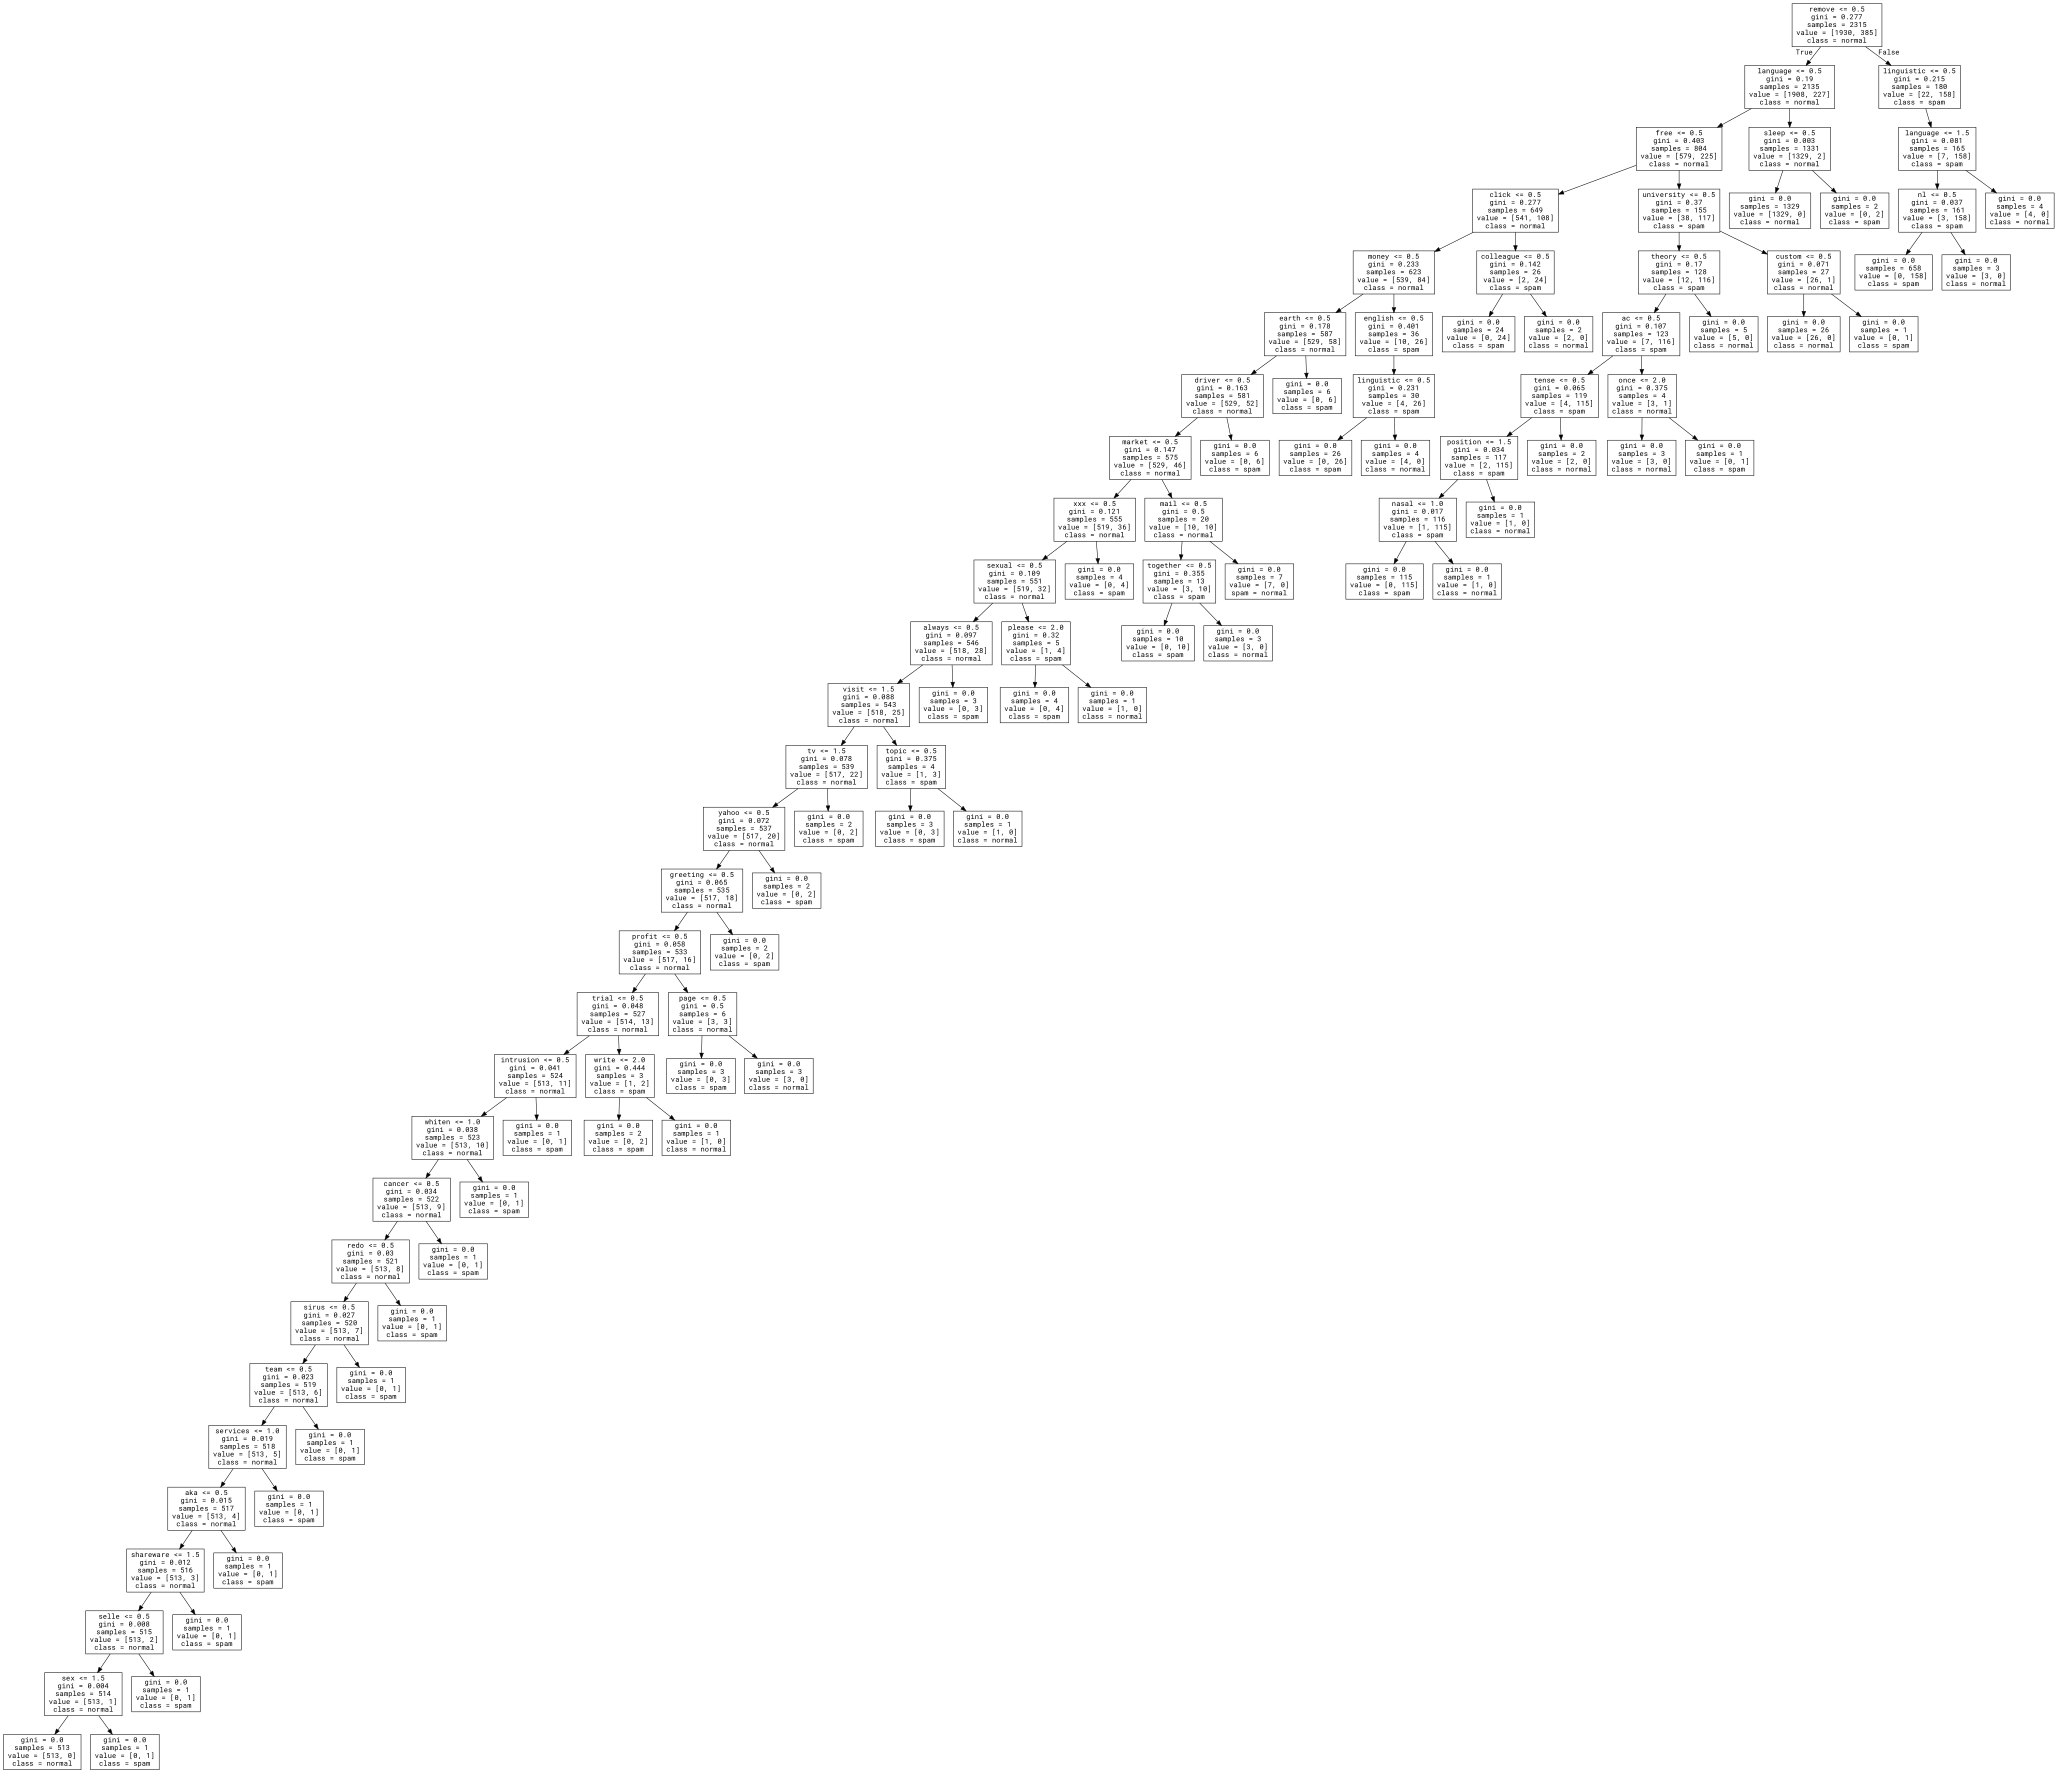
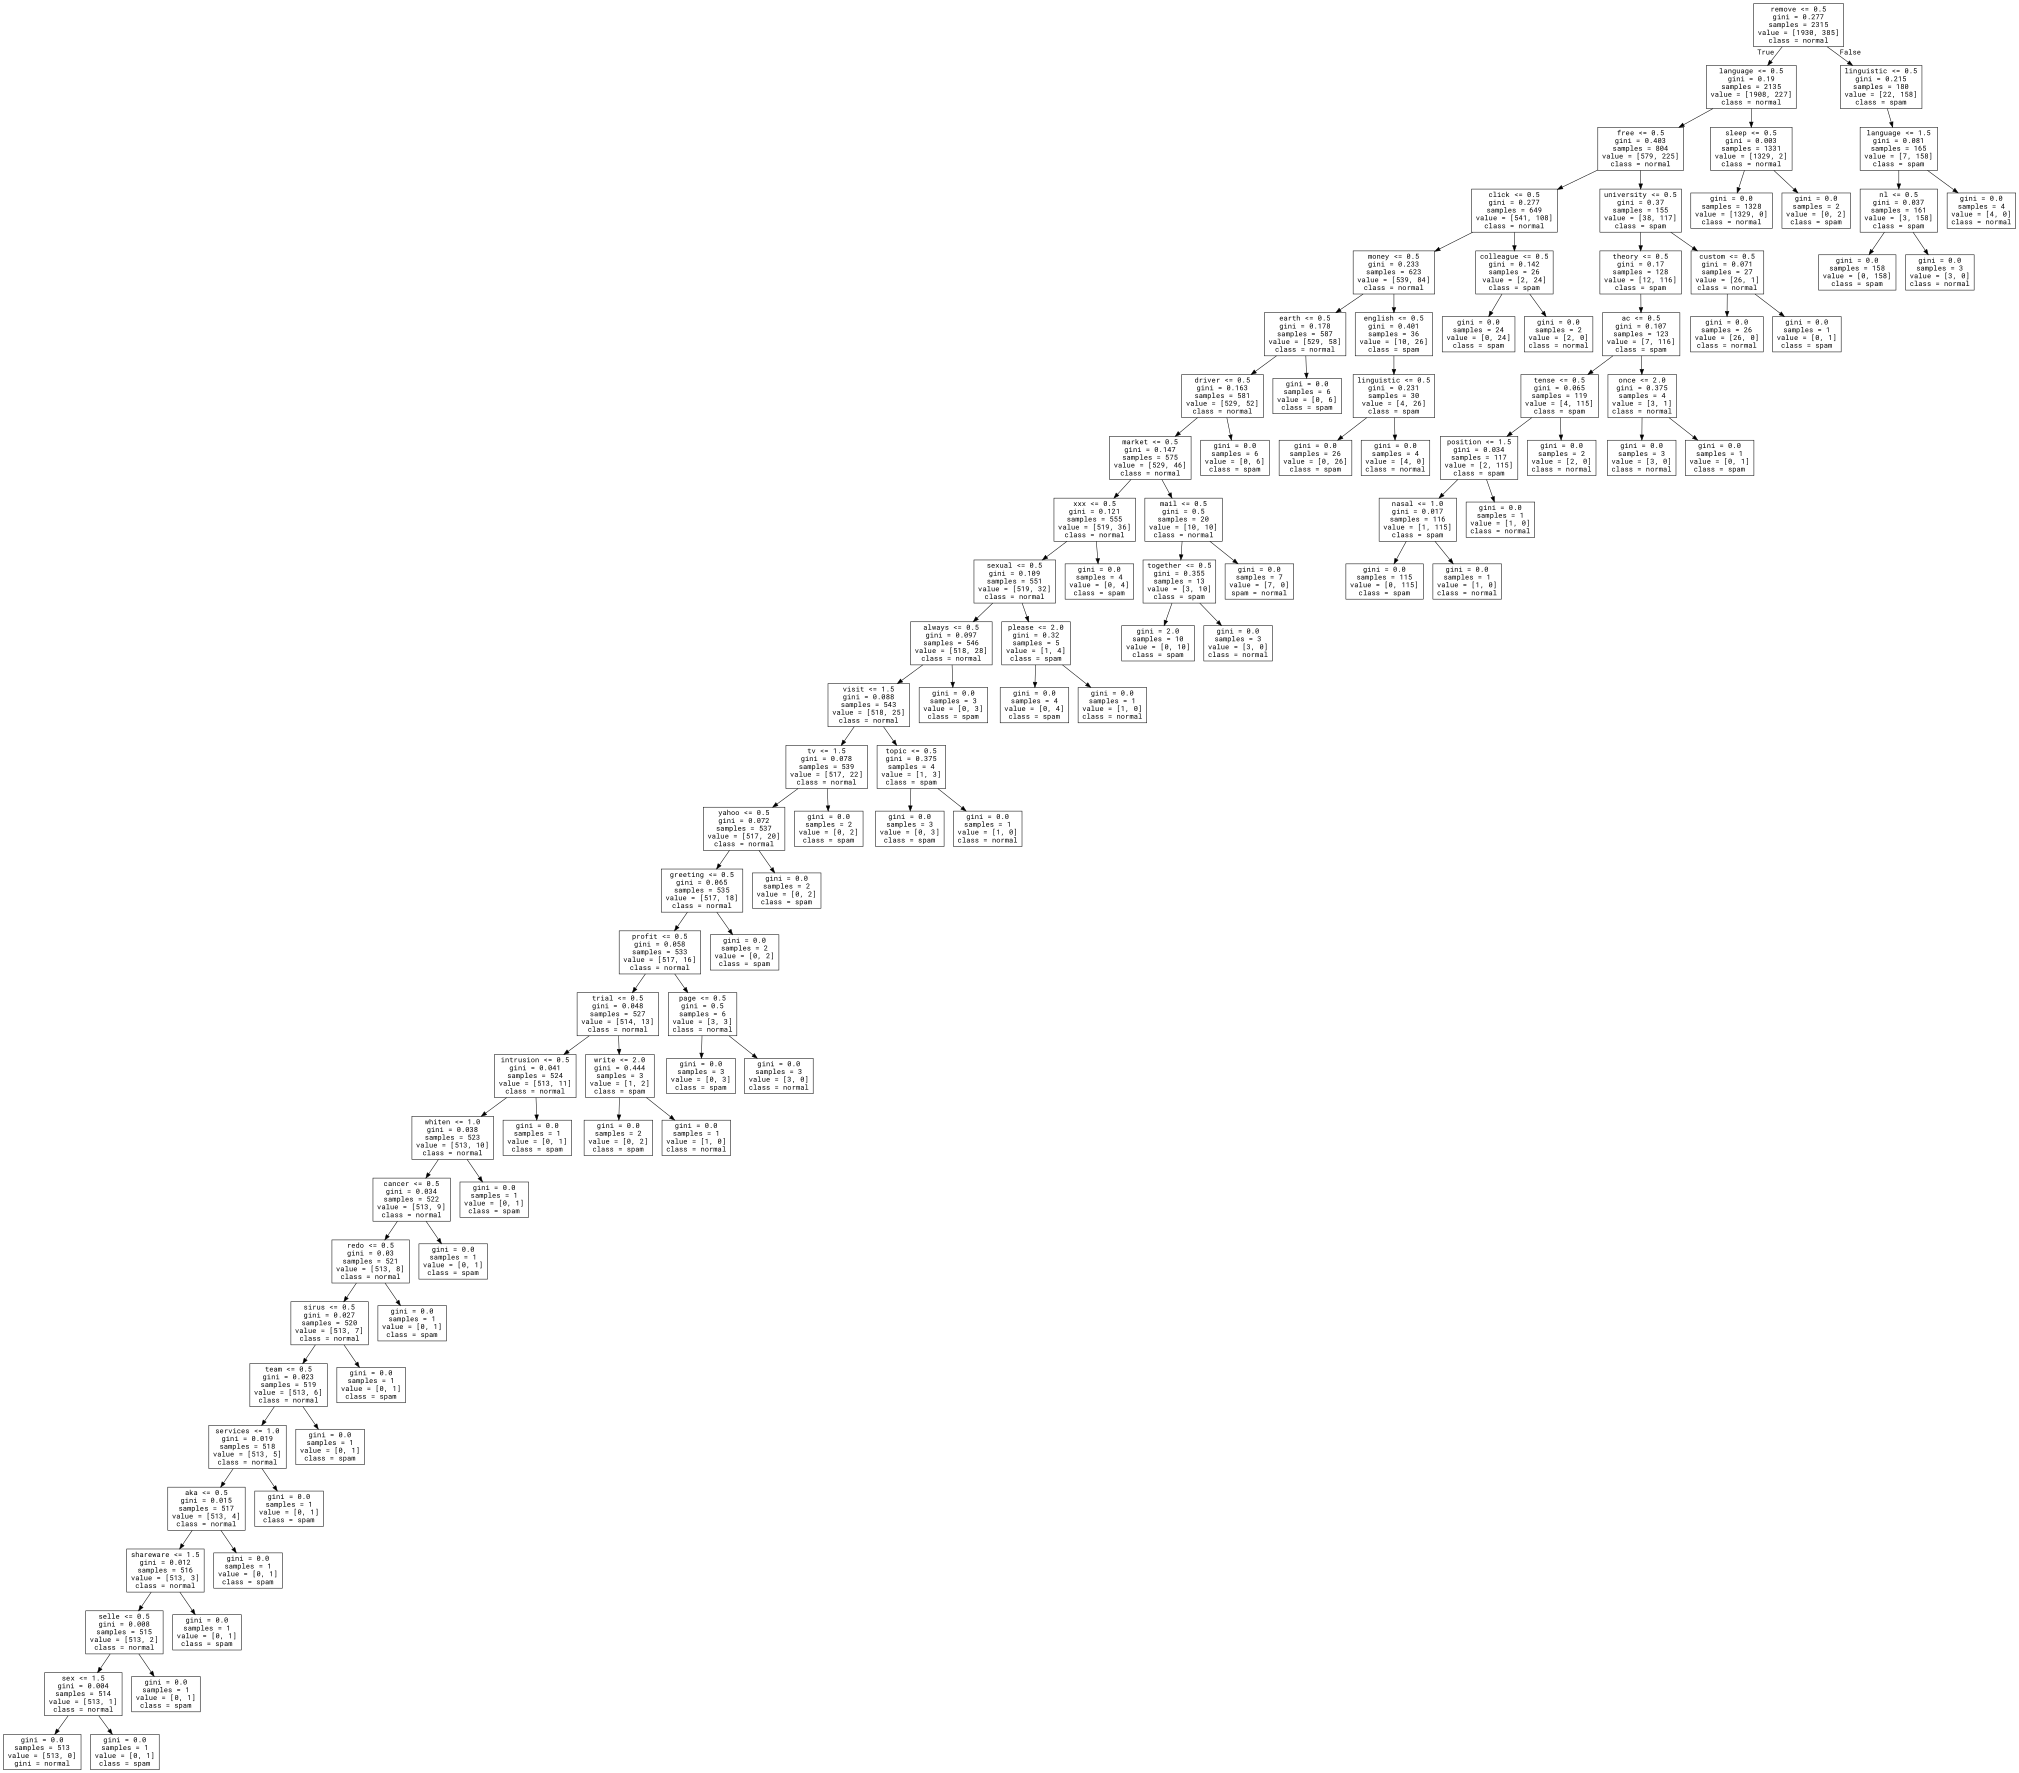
(1770, 211) -> (1732, 211)
(1894, 272) -> (1857, 272)
(1724, 334) -> none
(1158, 643) -> (1158, 643)
(42, 1752) -> (42, 1752)
